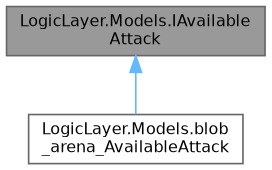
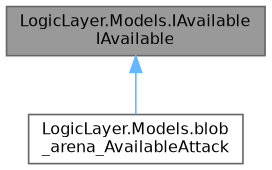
(136, 31) -> (136, 31)
